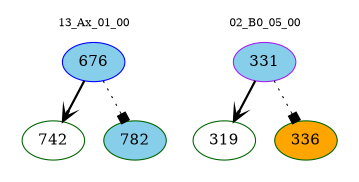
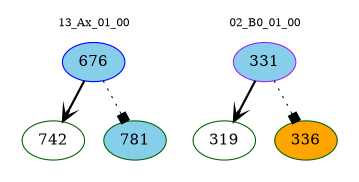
(265, 23) -> (265, 23)
(135, 140) -> (135, 140)
